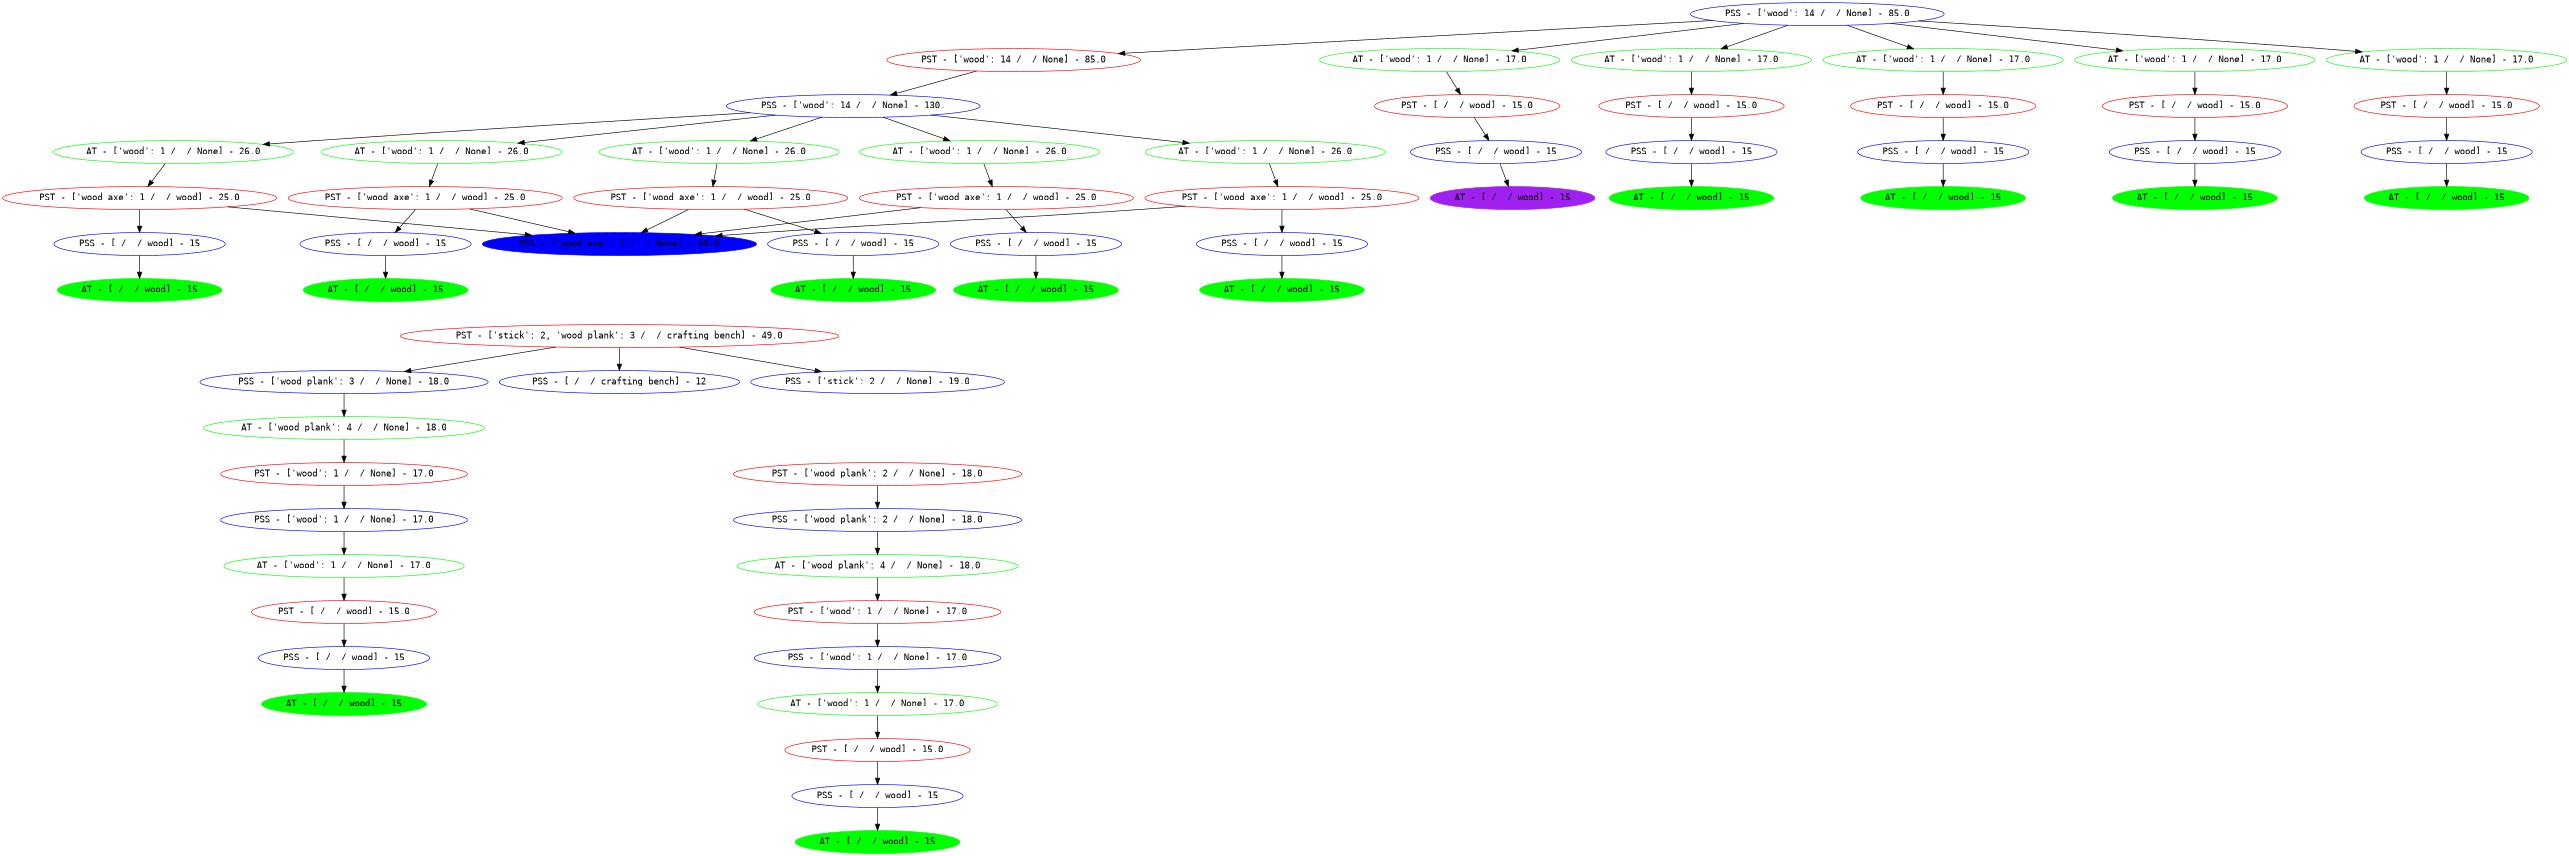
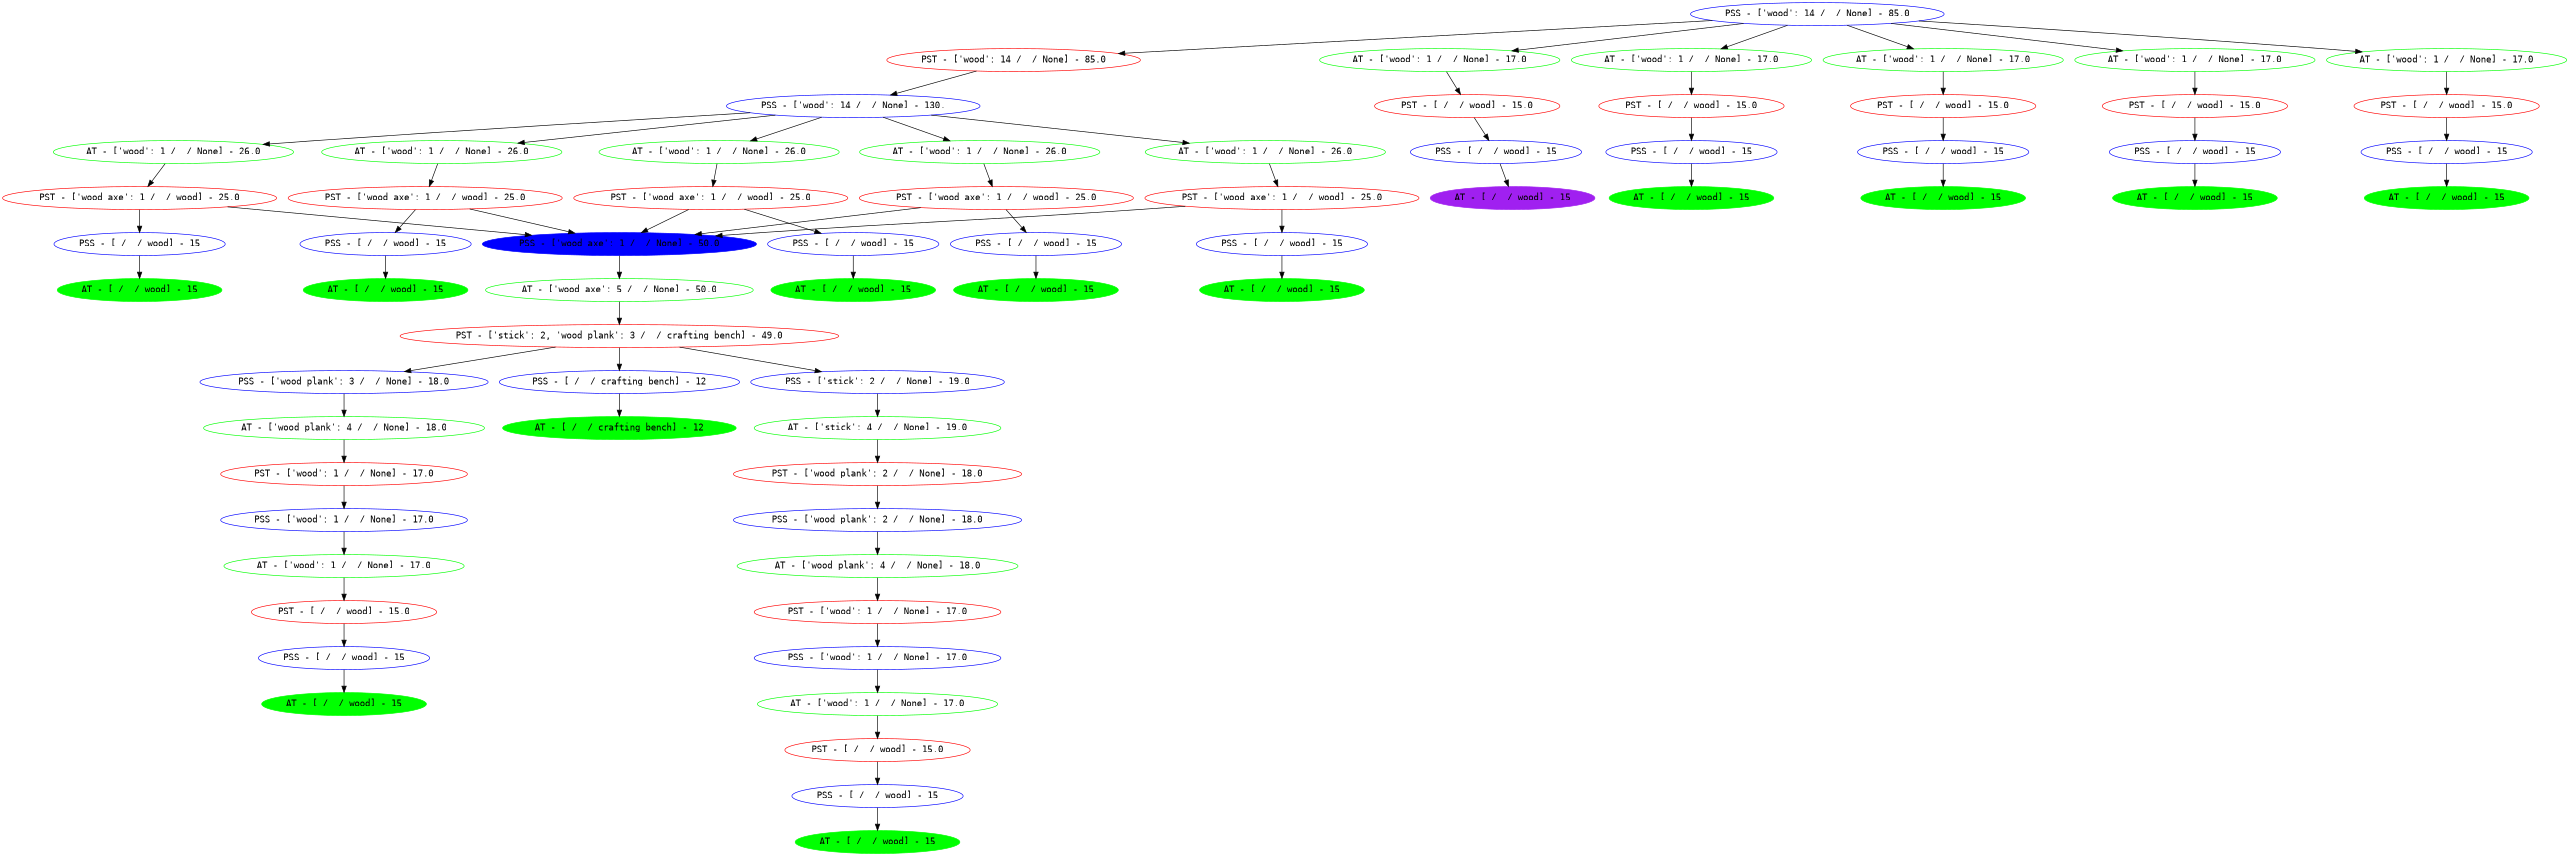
none -> (619, 290)
none -> (619, 428)
none -> (878, 428)
